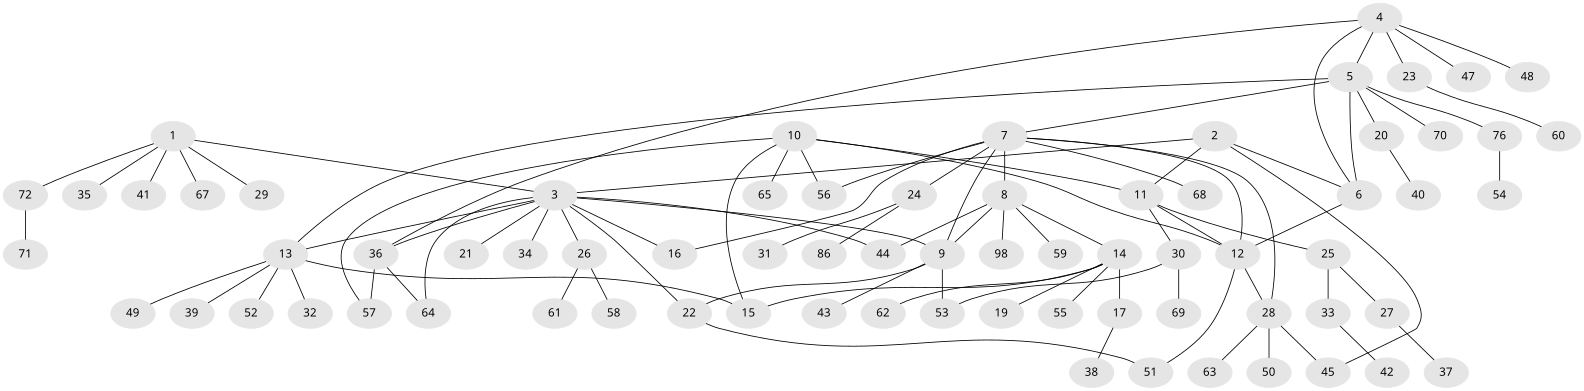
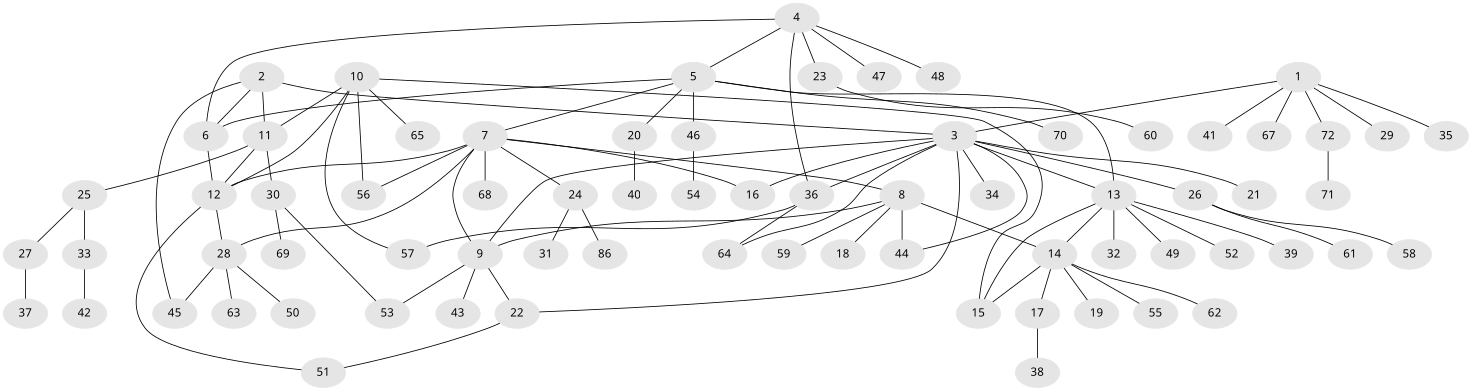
(1500, 136) -> (694, 136)
none -> (1084, 225)
(1001, 254) -> (843, 254)
